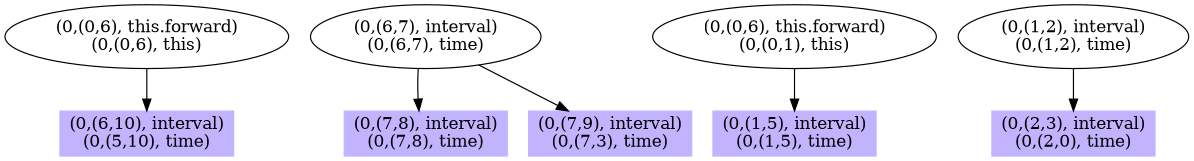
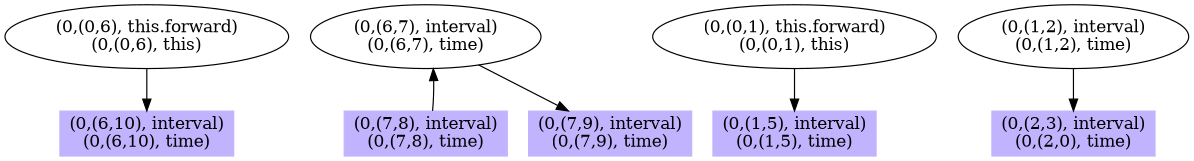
(795, 37) -> (795, 37)
(418, 84) -> (434, 96)
(147, 134) -> (147, 134)
(610, 134) -> (610, 134)
